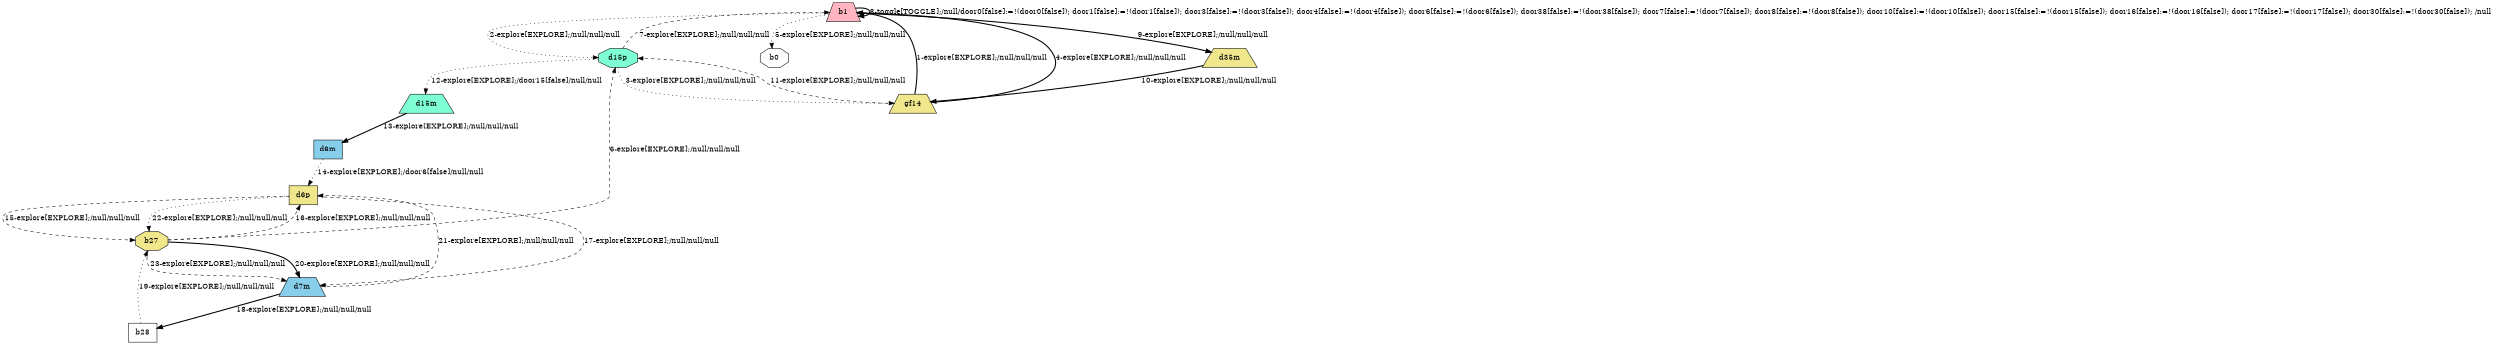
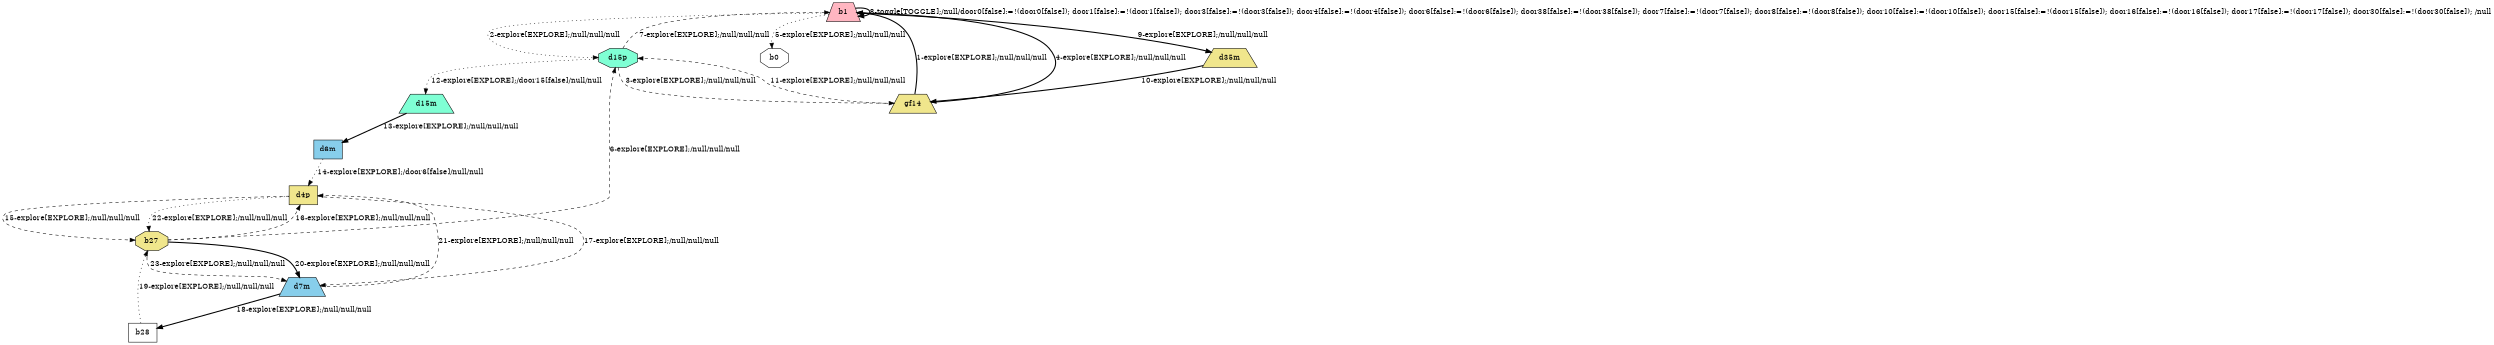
(747, 100) -> (747, 100)
(303, 195) -> (303, 195)
